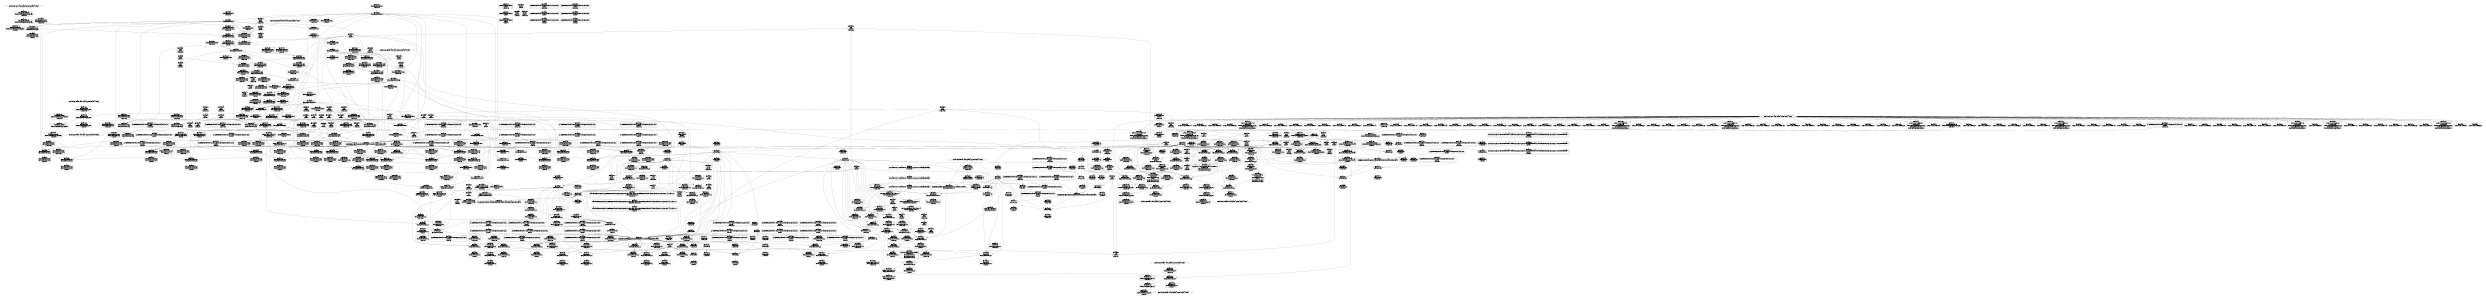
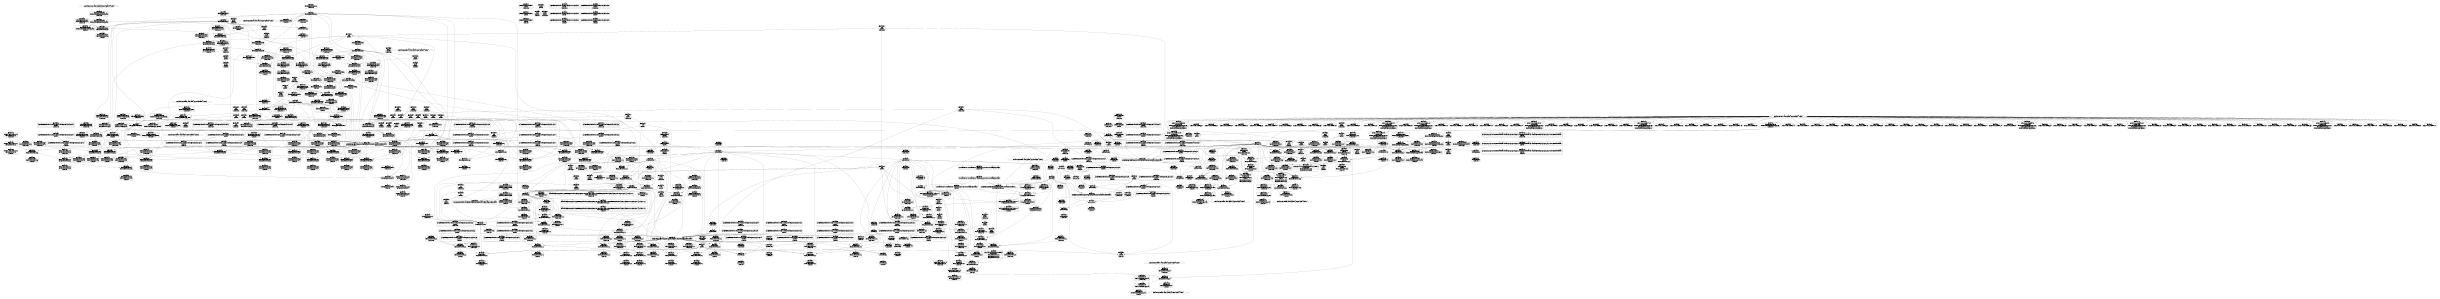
none -> (689, 246)
